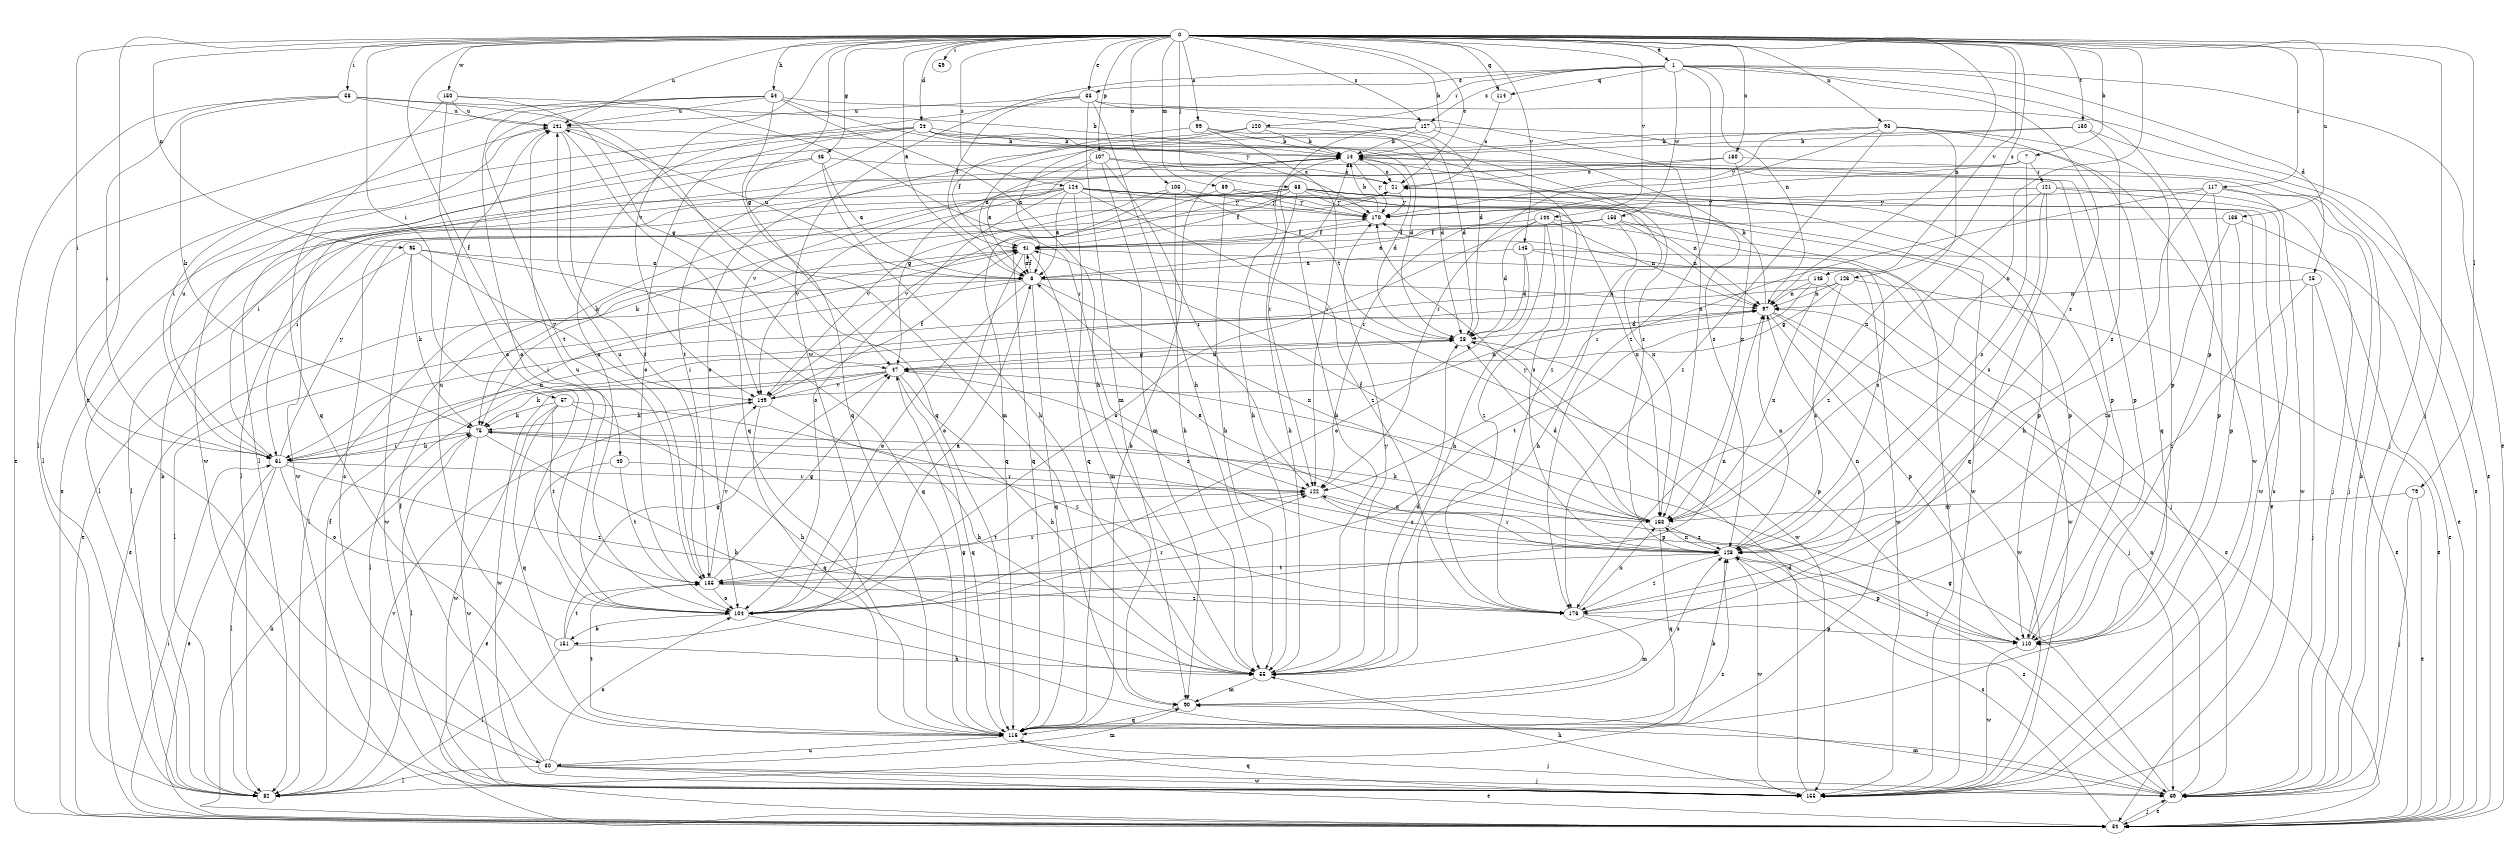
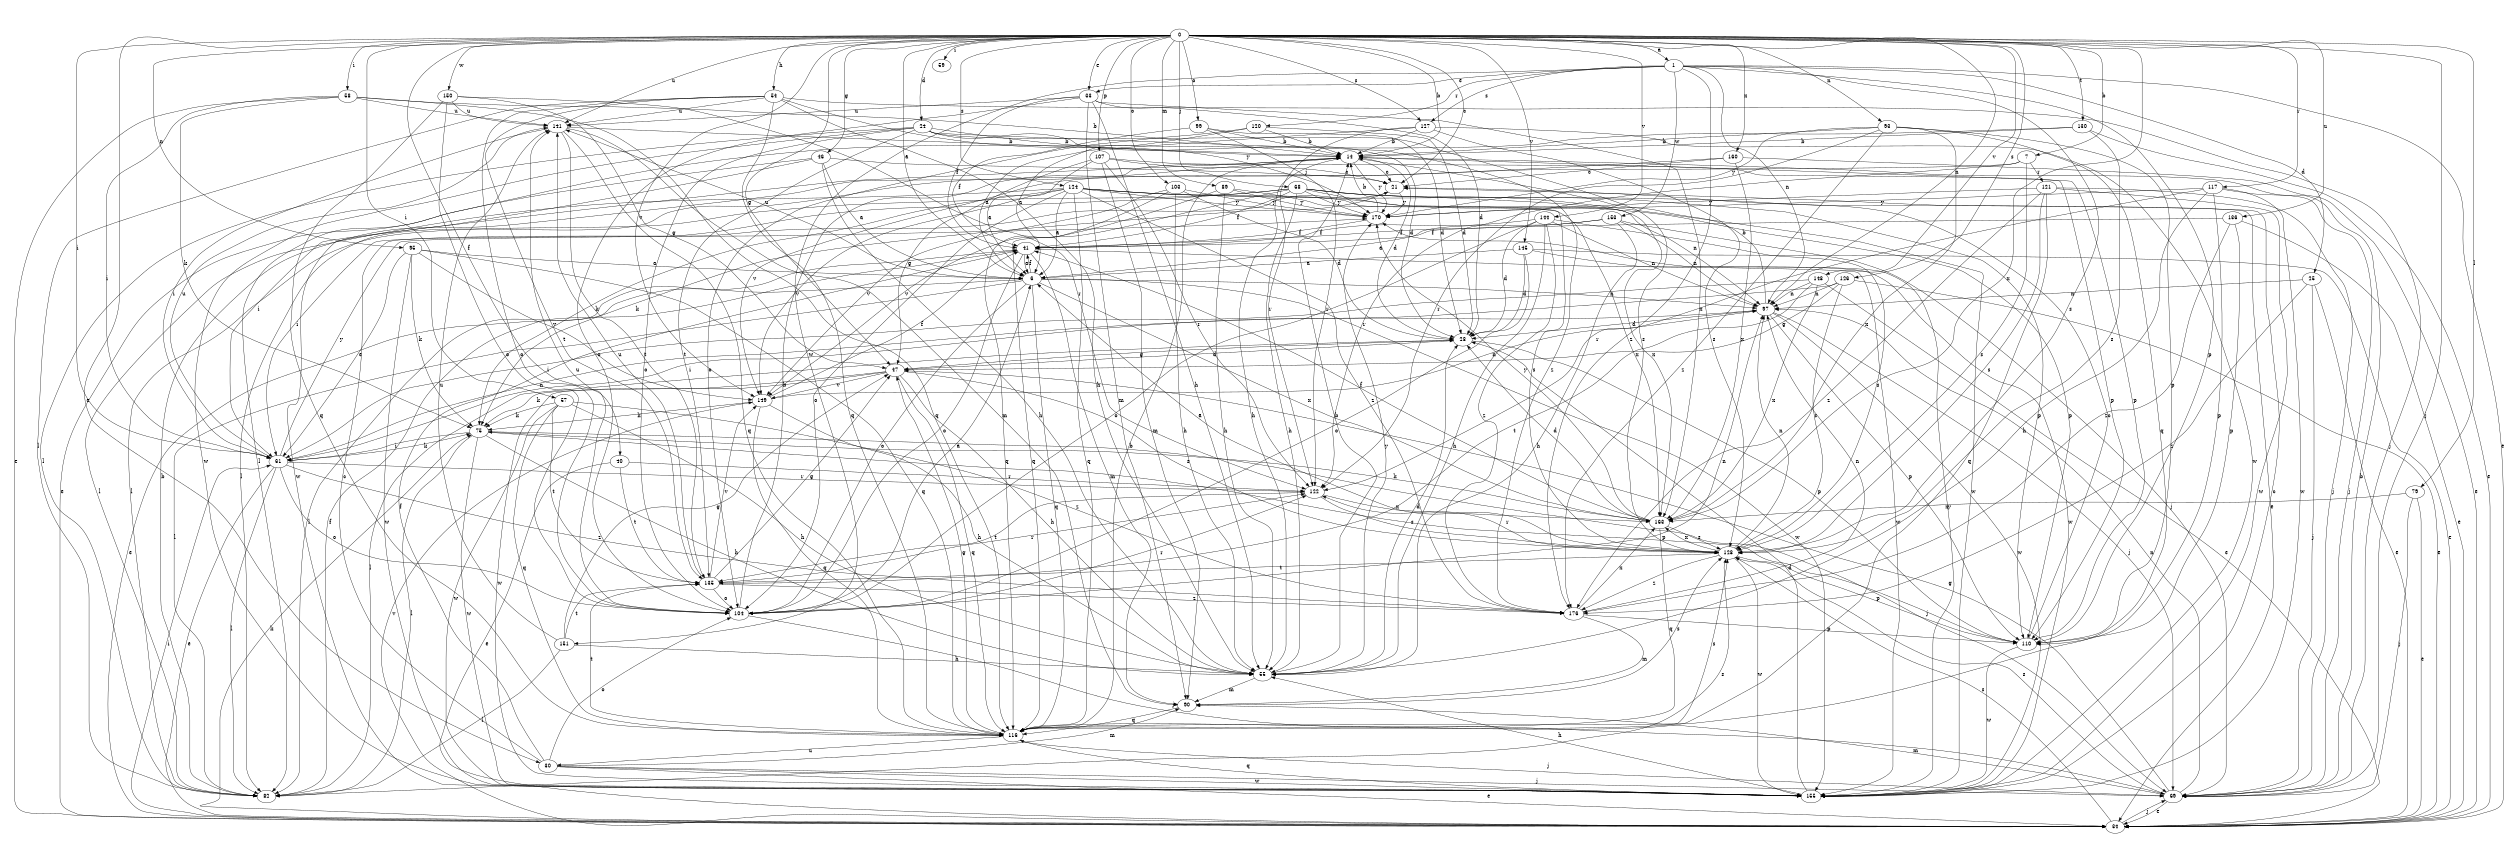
(1501, 96) -> none
(1306, 172) -> (1306, 172)
(1339, 264) -> (1339, 264)
(650, 619) -> (882, 199)
(1714, 644) -> (1714, 644)
(76, 778) -> (355, 358)
(408, 778) -> none
